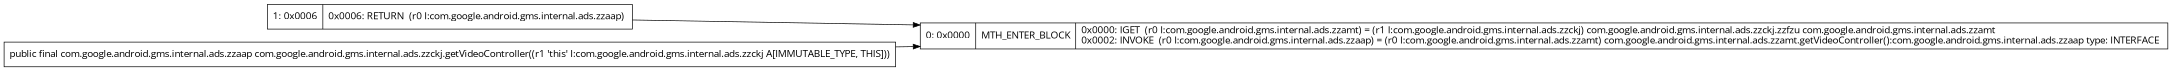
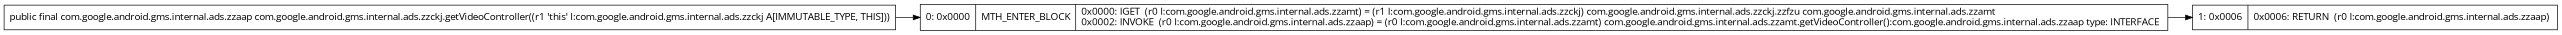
(773, 22) -> (2177, 17)
